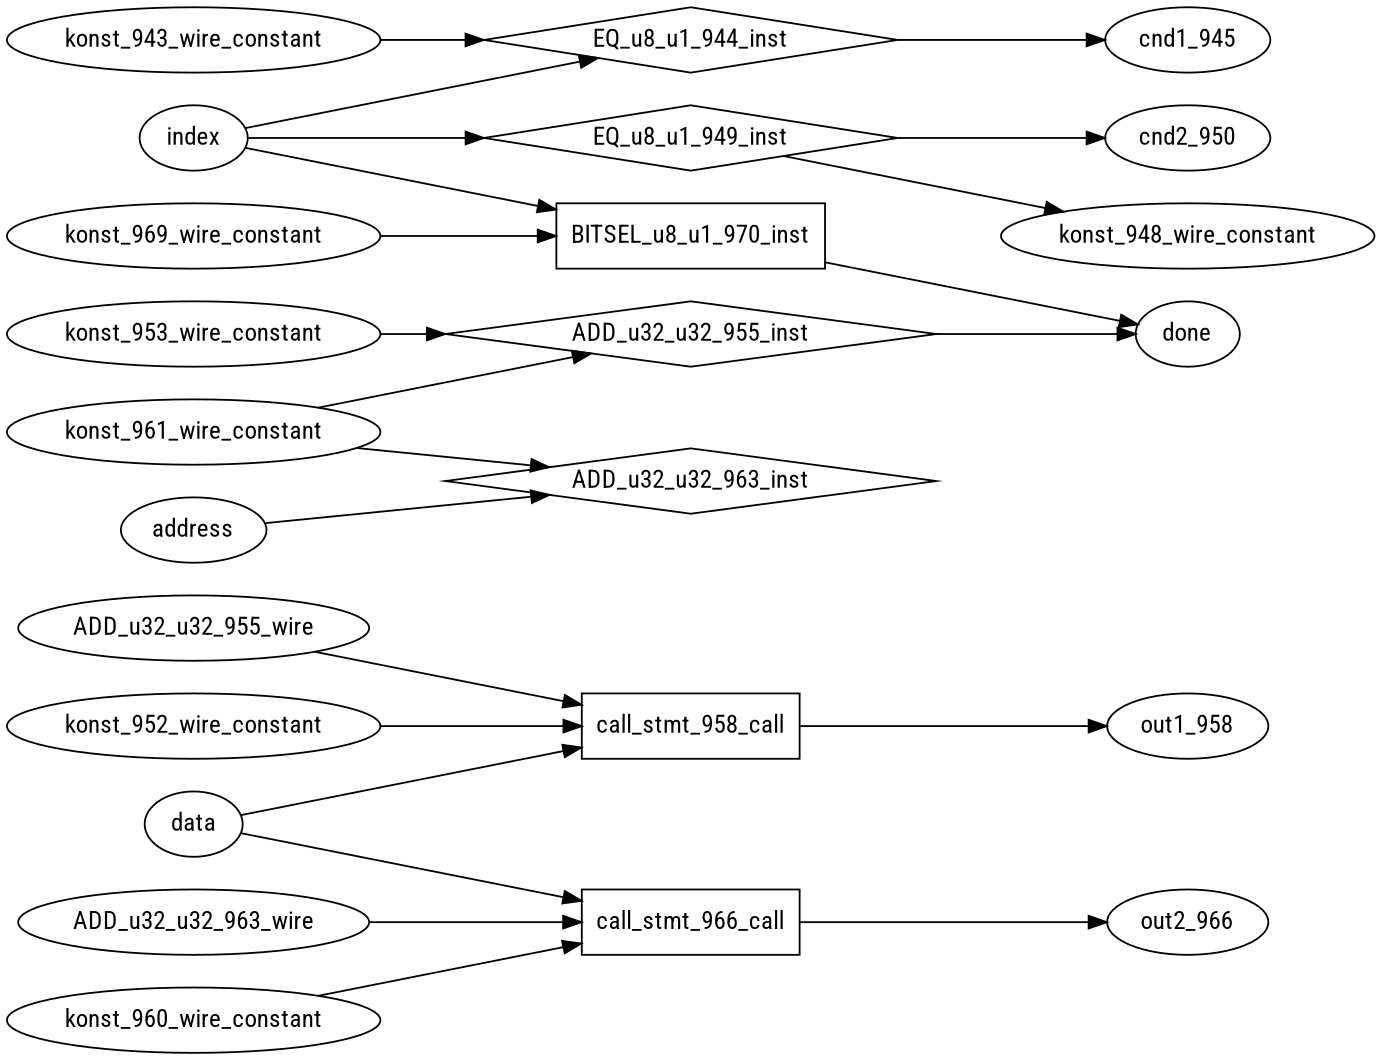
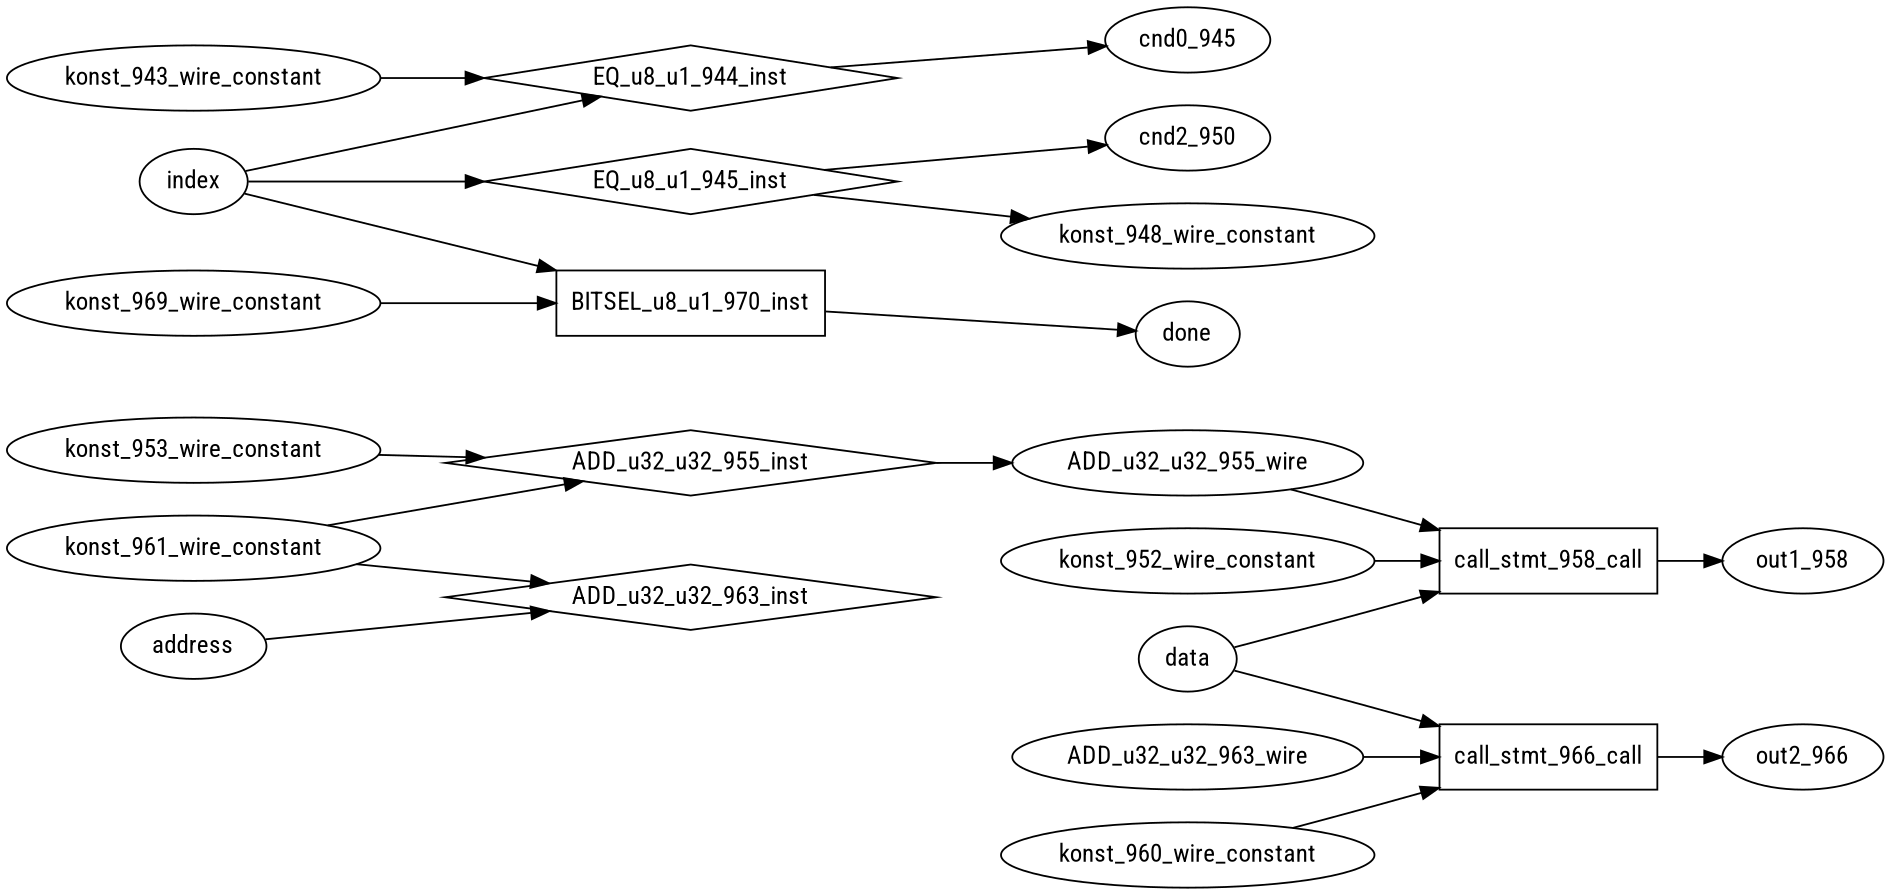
(1188, 40) -> (1188, 40)
(691, 138) -> (691, 182)
(1027, 334) -> (965, 463)
